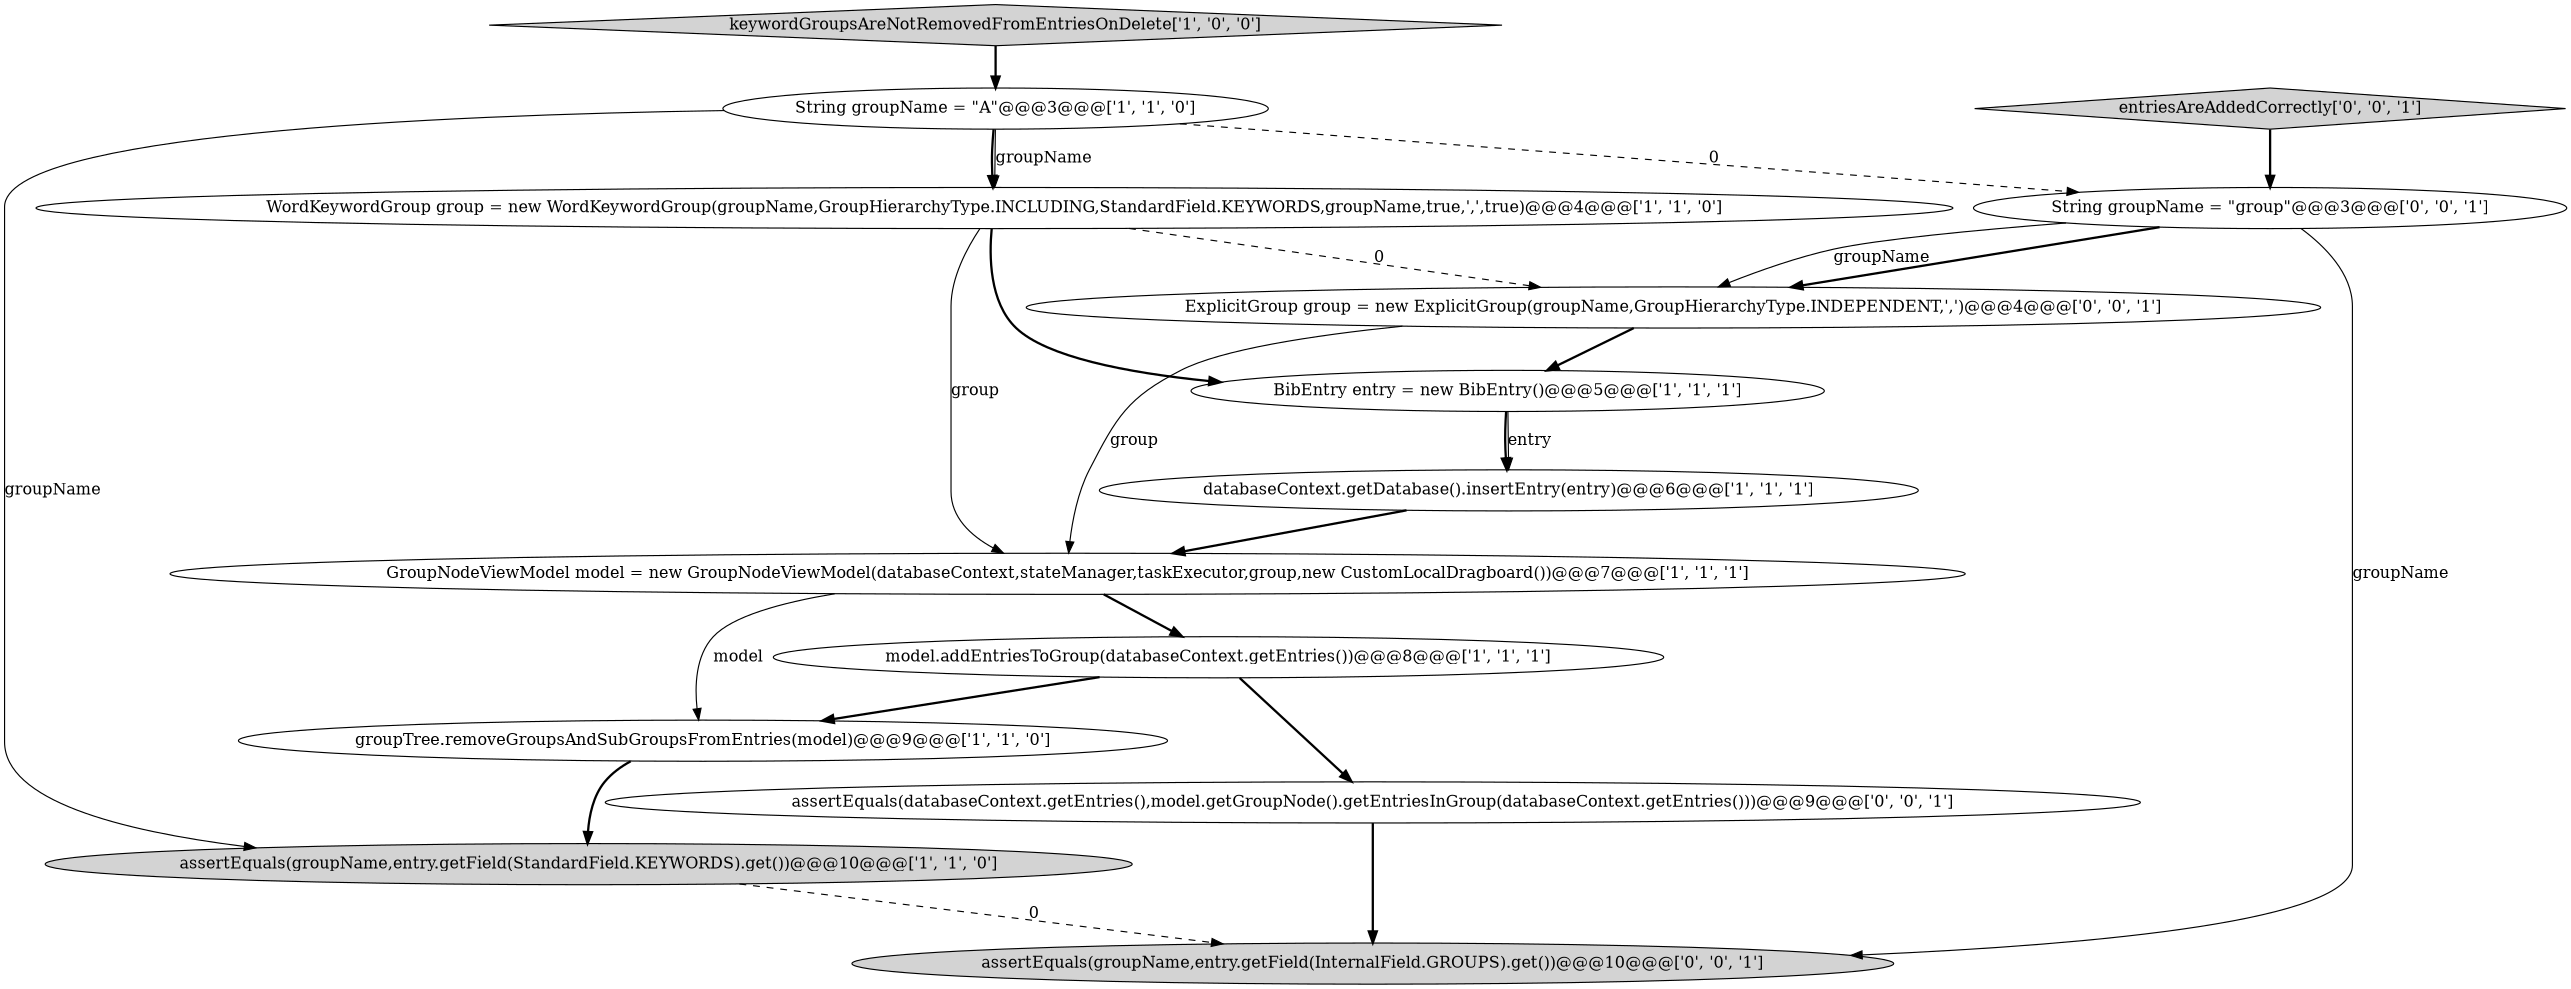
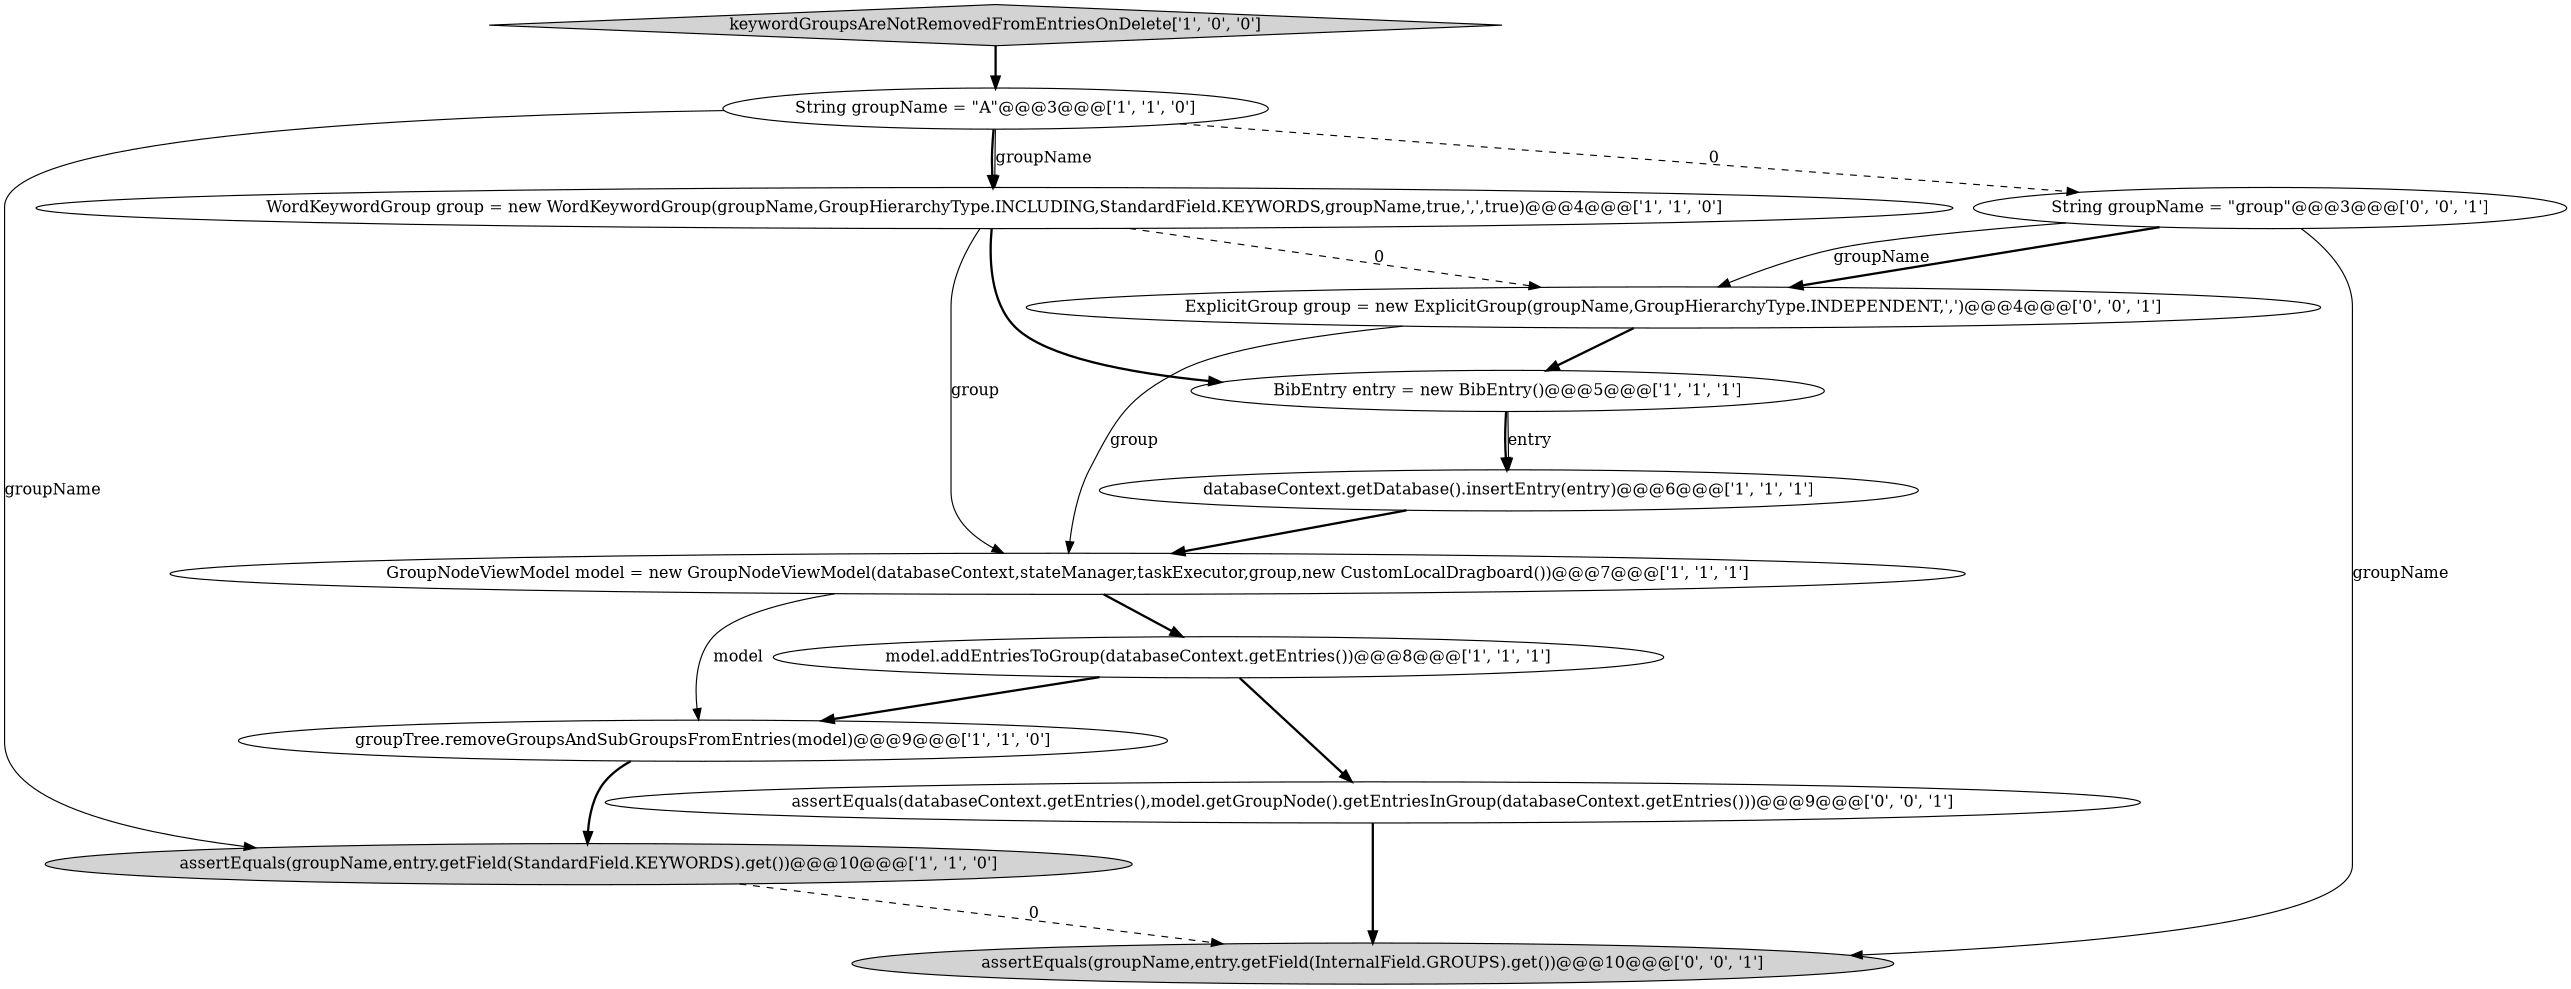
(2270, 109) -> none
